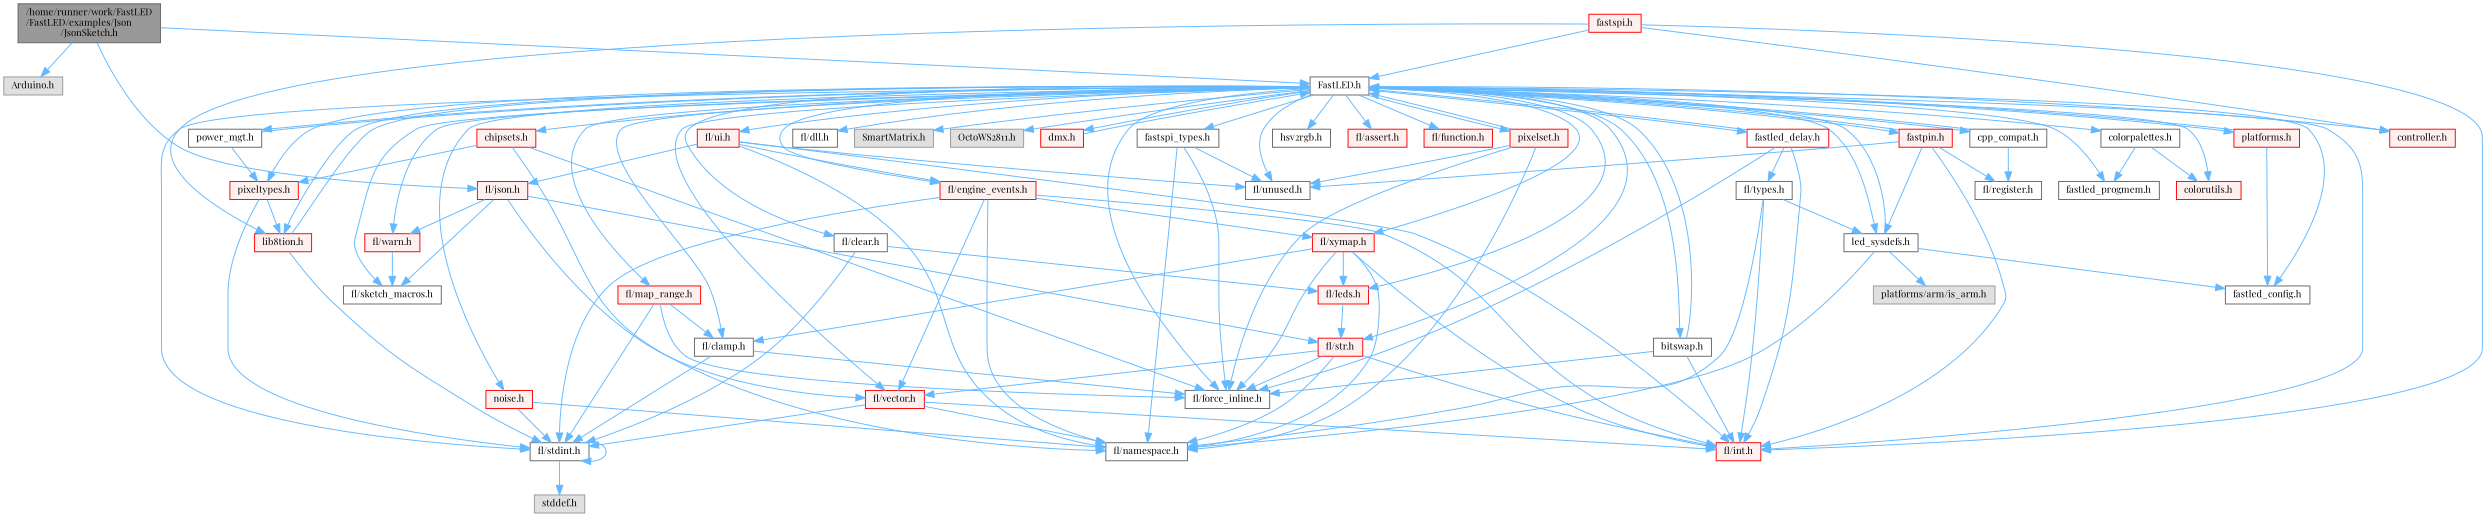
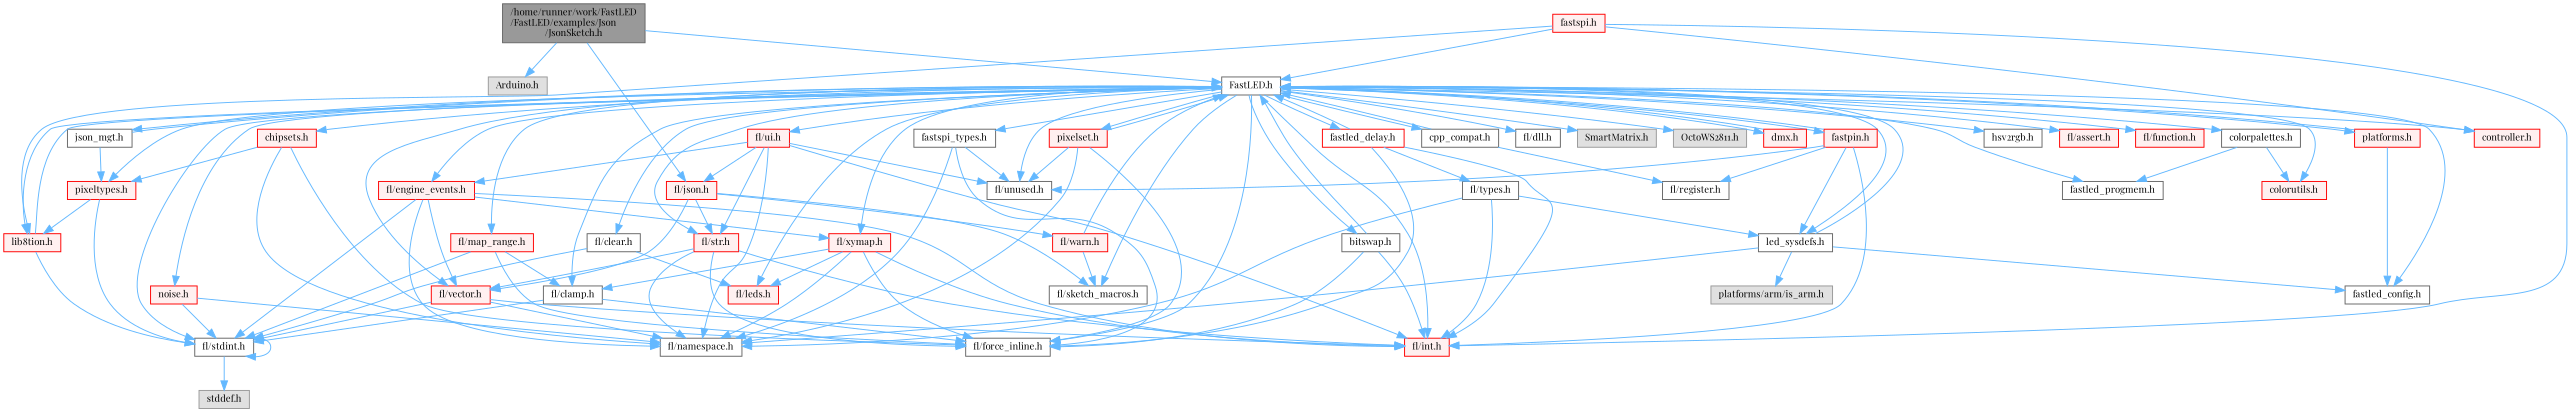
(819, 100) -> (1135, 152)
(225, 138) -> (100, 138)
(1342, 316) -> (745, 186)
